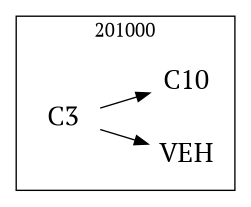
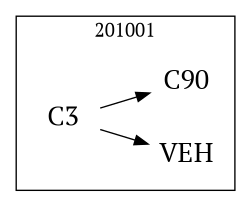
(126, 32) -> (126, 32)
(186, 82) -> (186, 82)
